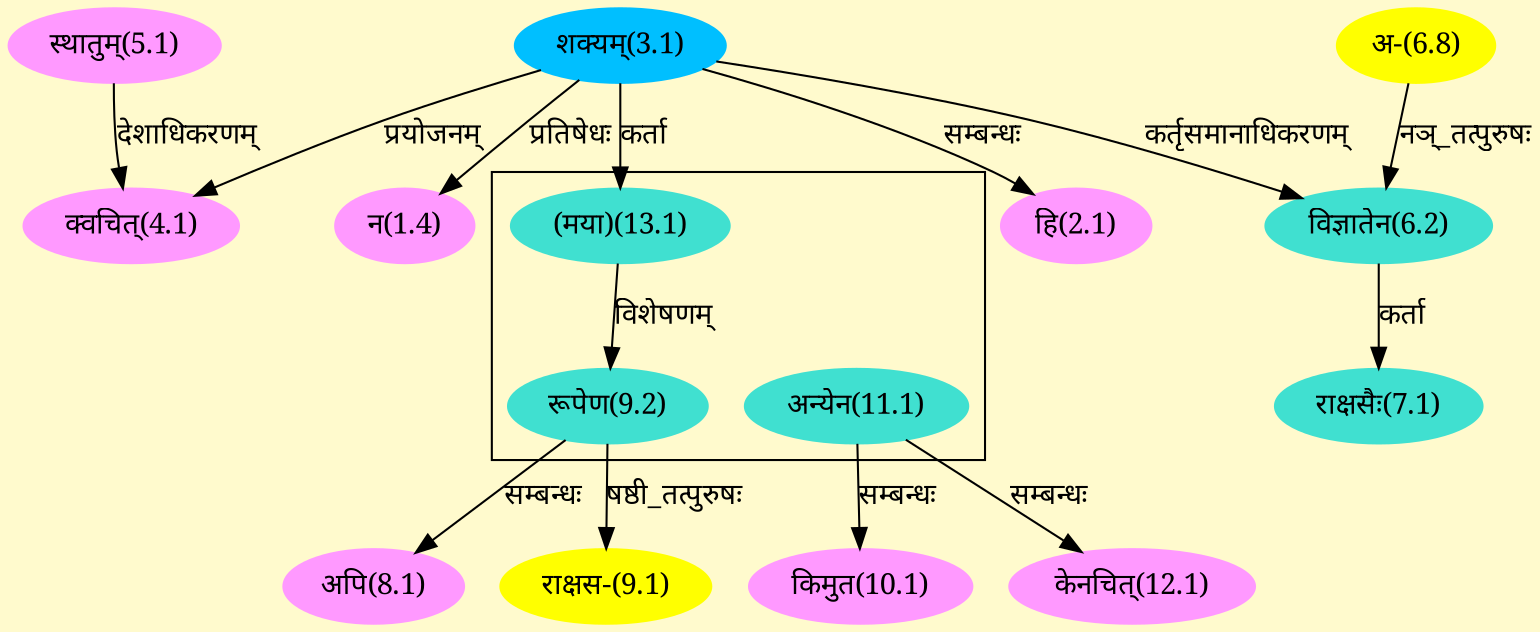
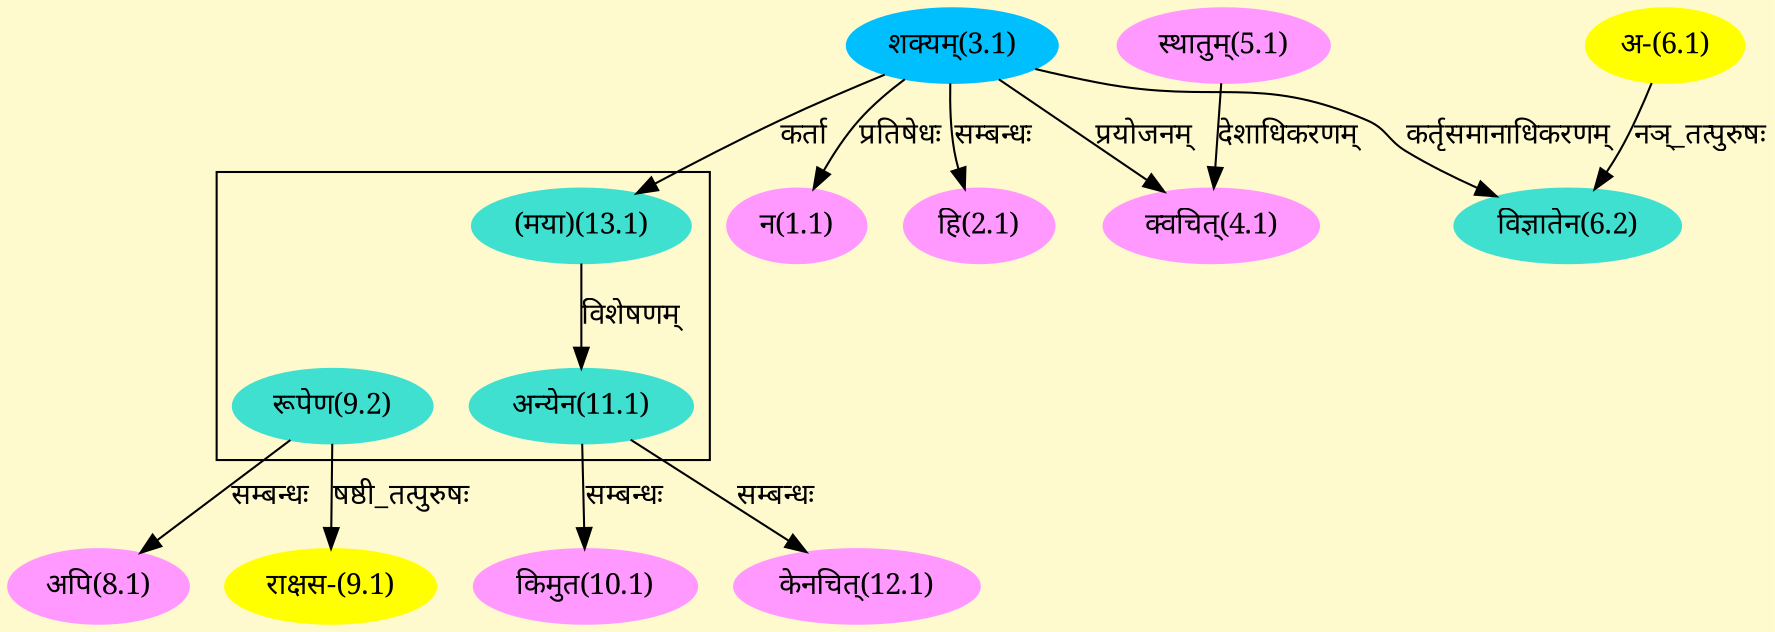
(1416, 46) -> (1665, 46)
(405, 226) -> (797, 226)
(615, 306) -> (581, 306)
(1379, 406) -> none
